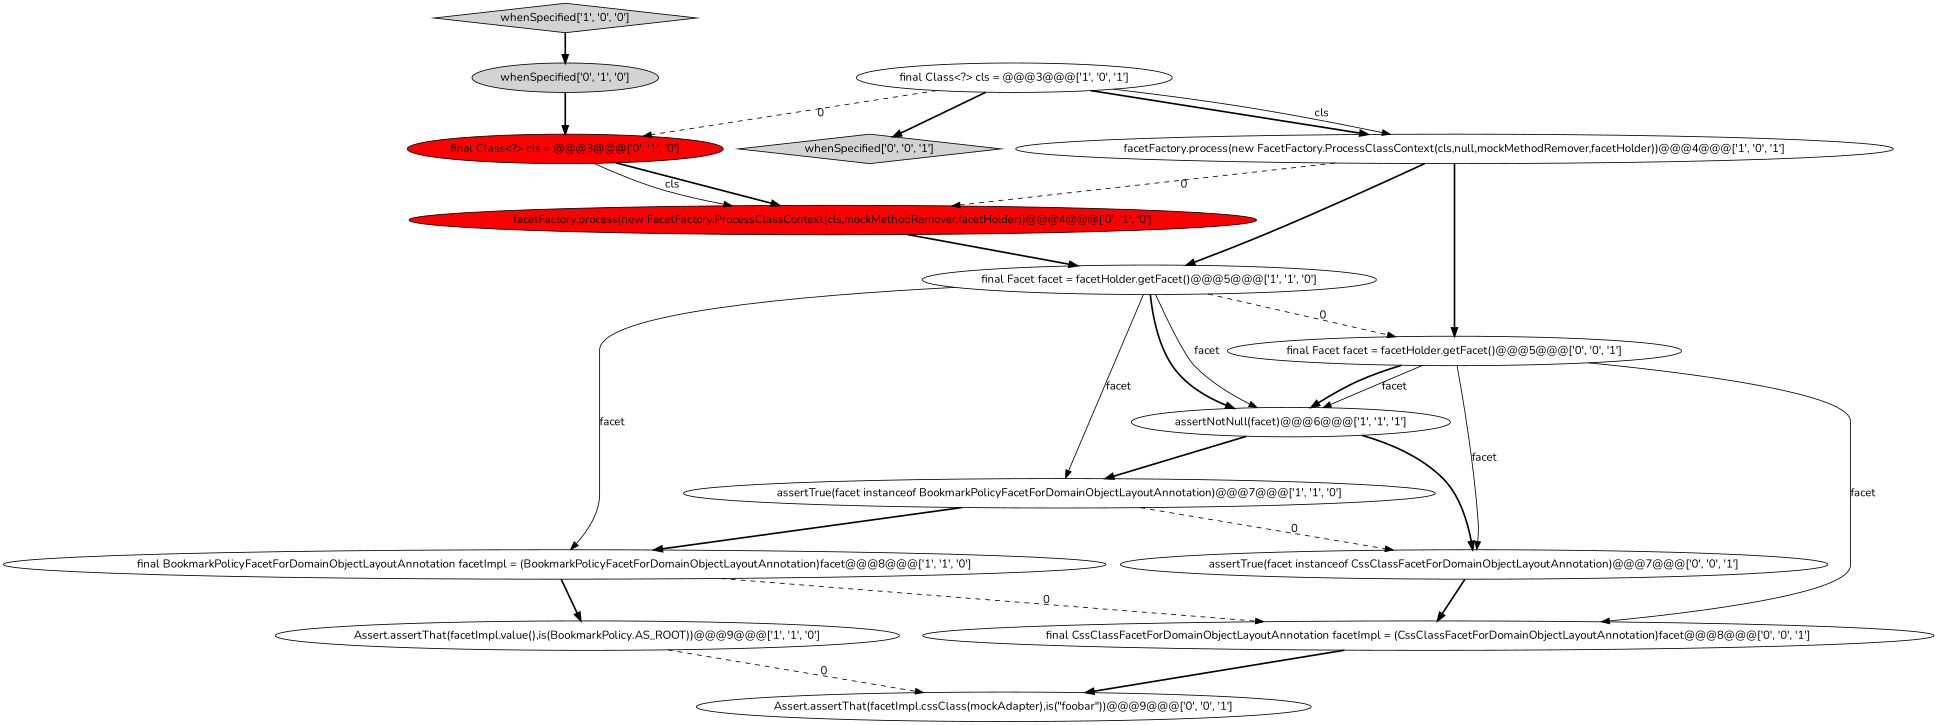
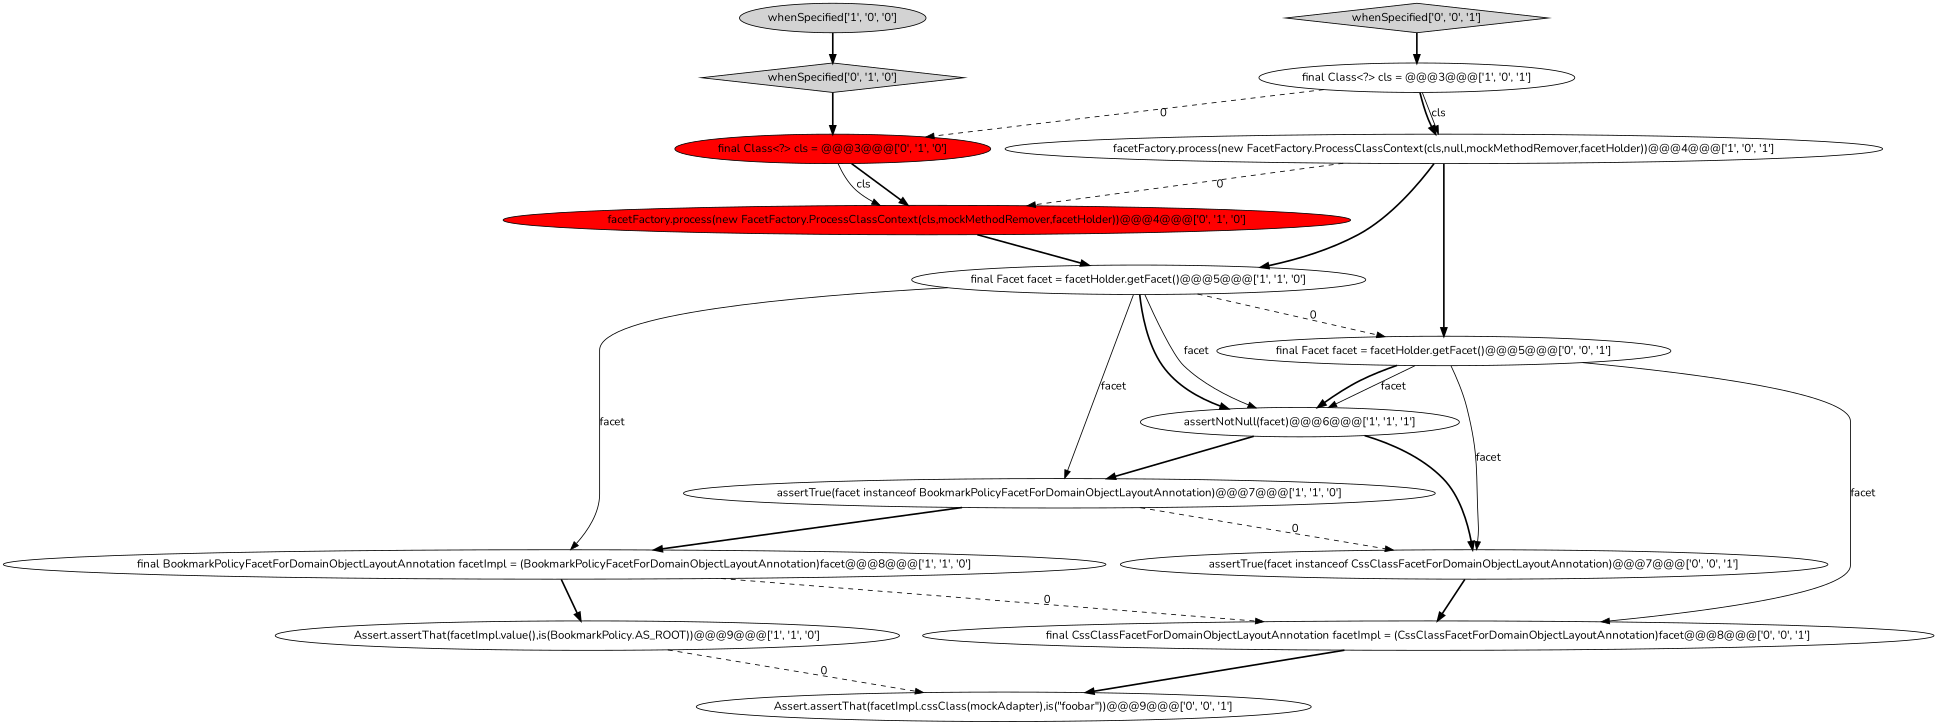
(565, 18) -> (833, 18)
(565, 78) -> (833, 78)
(943, 113) -> (1417, 44)
